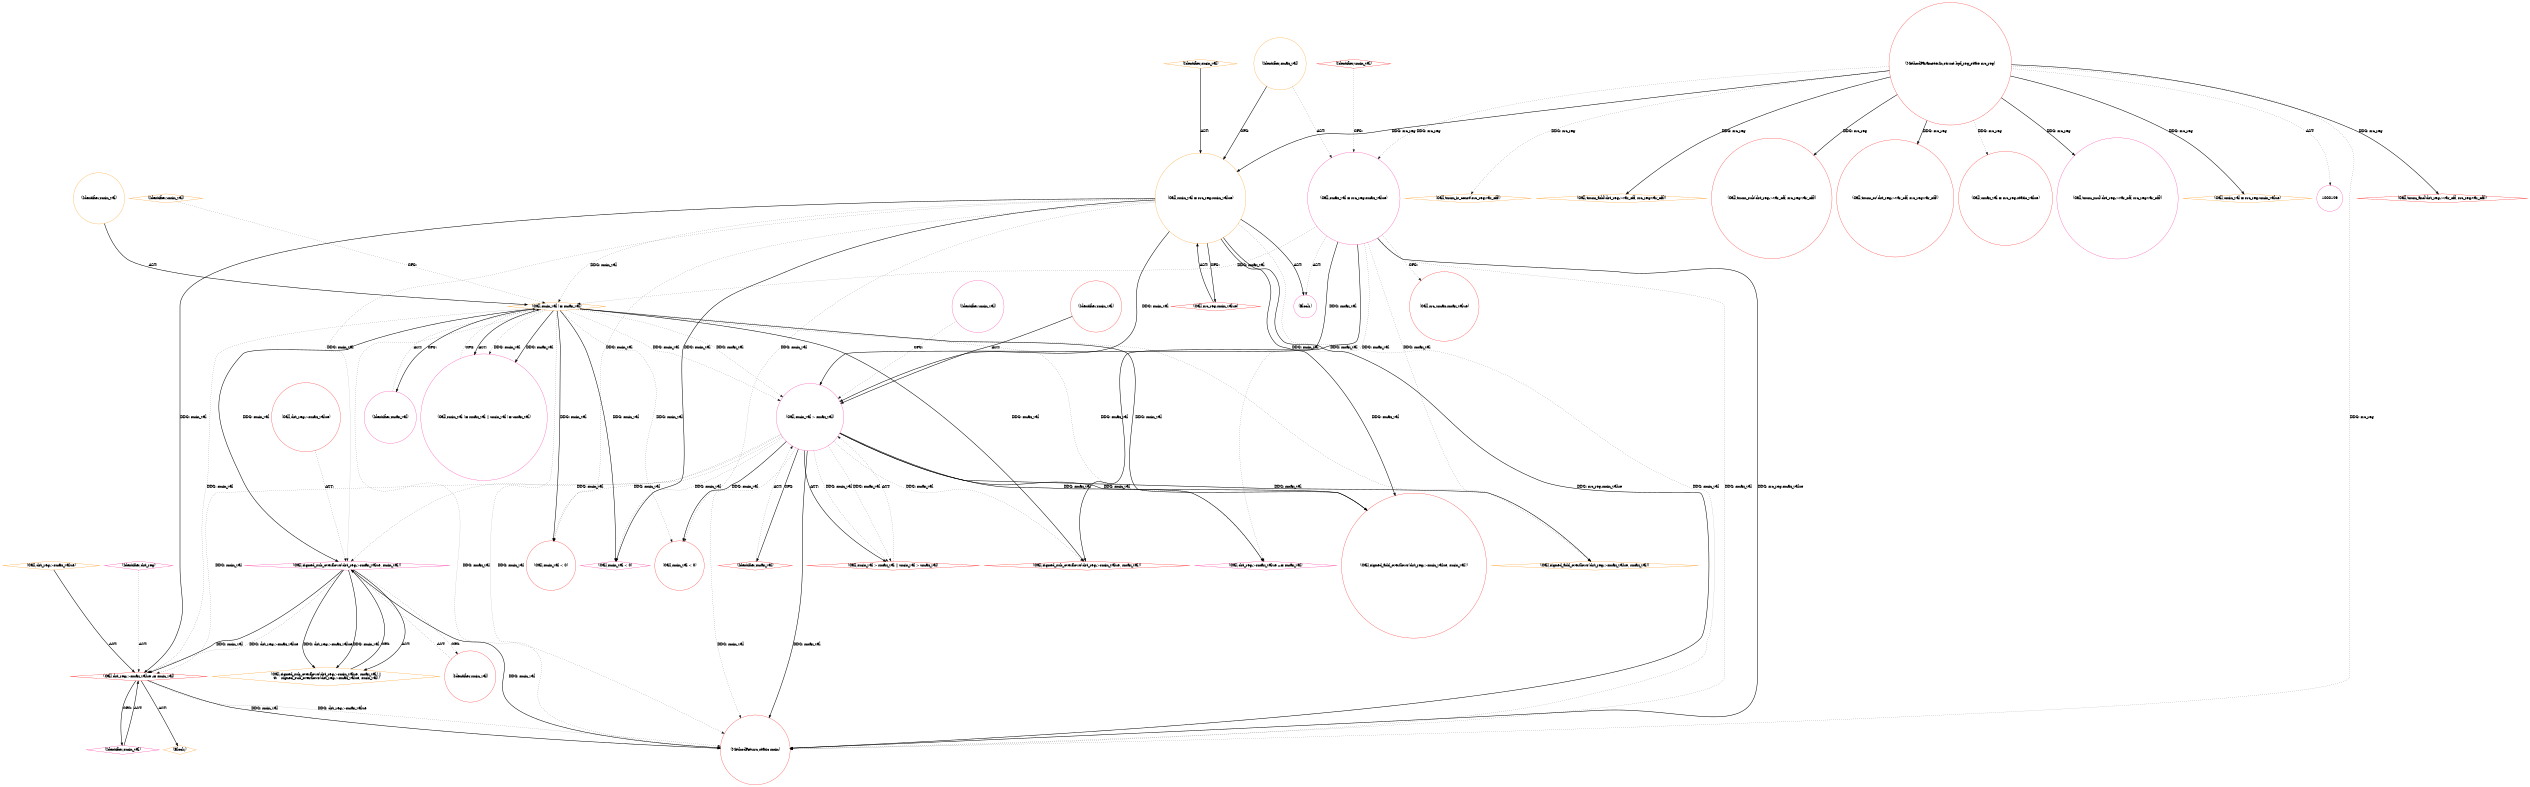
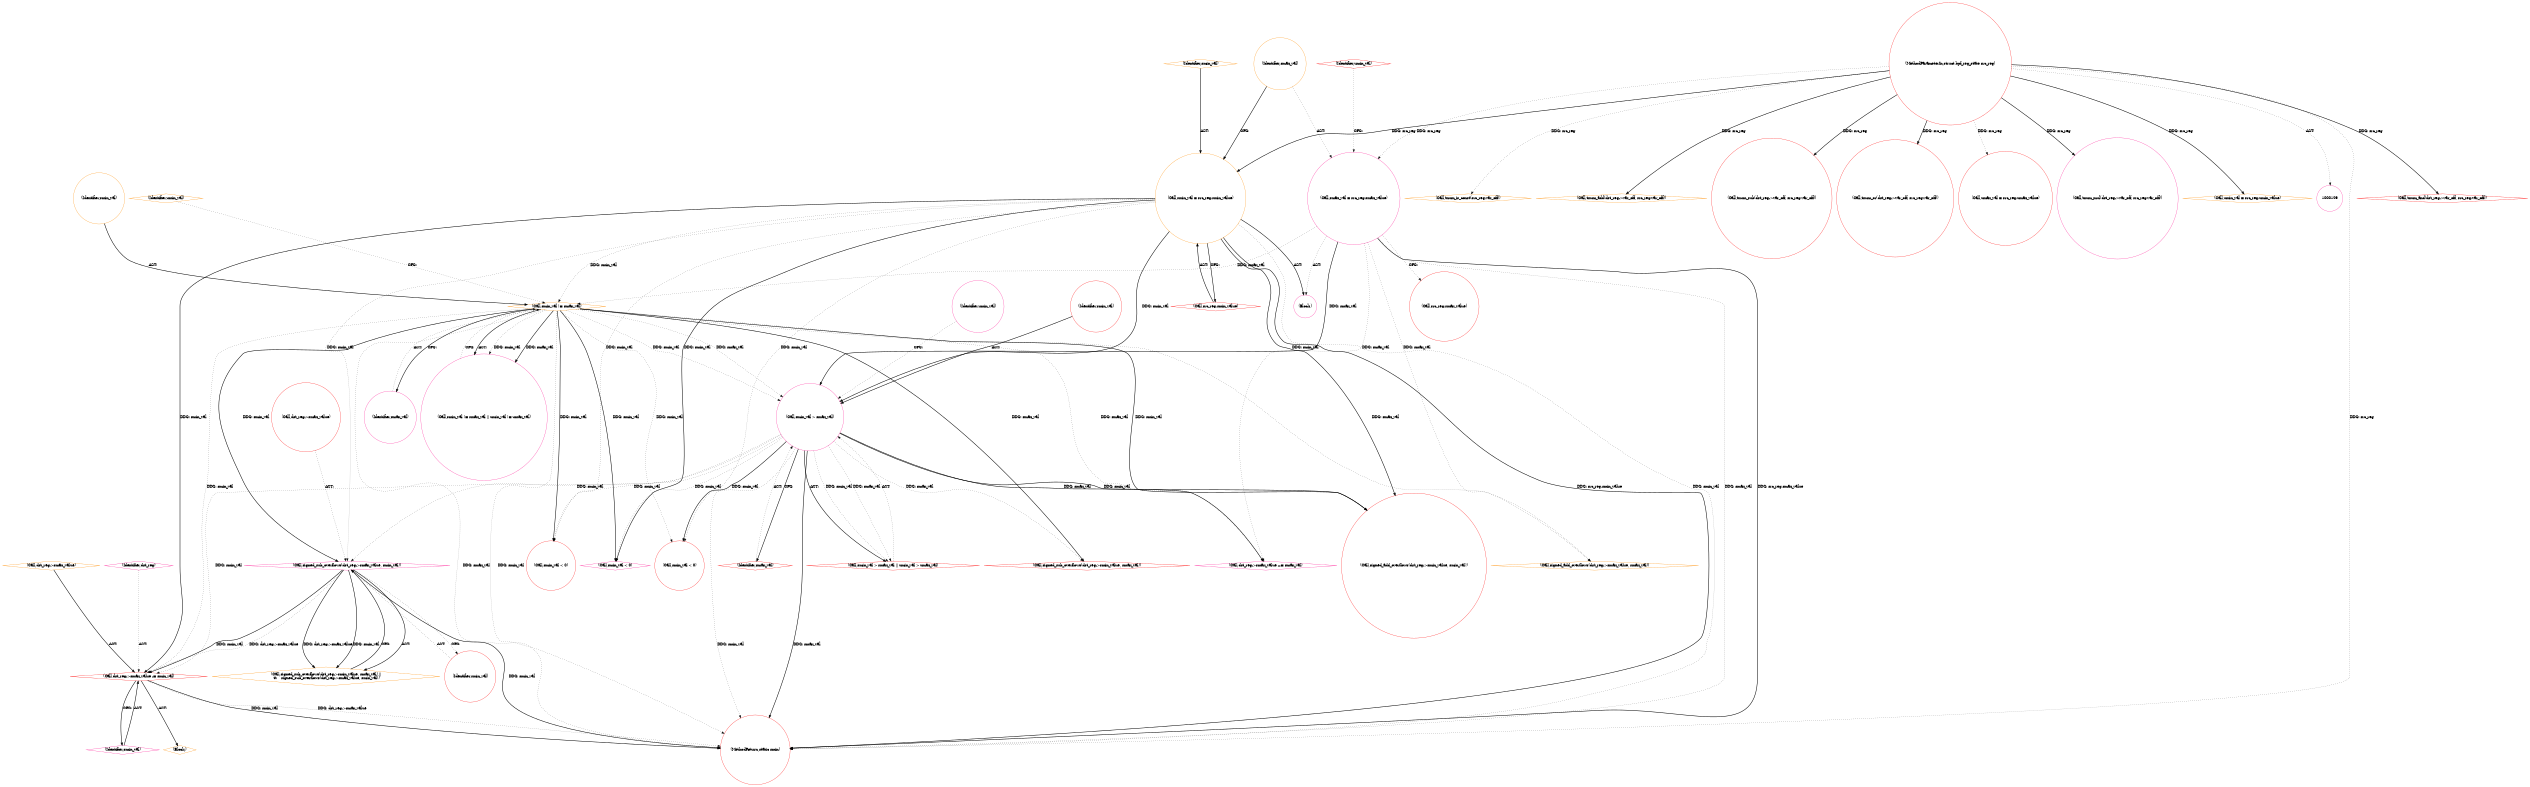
(2006, 198) -> (2006, 198)
(1444, 306) -> (1444, 306)
(1173, 350) -> none
(1220, 487) -> none
